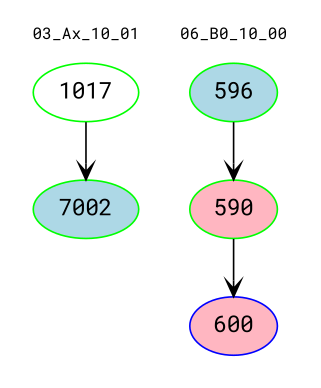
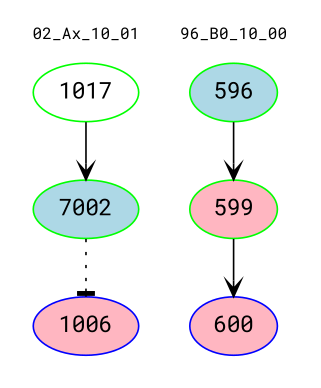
(87, 35) -> (87, 35)
(234, 35) -> (234, 35)
(234, 209) -> (234, 209)
none -> (86, 326)
